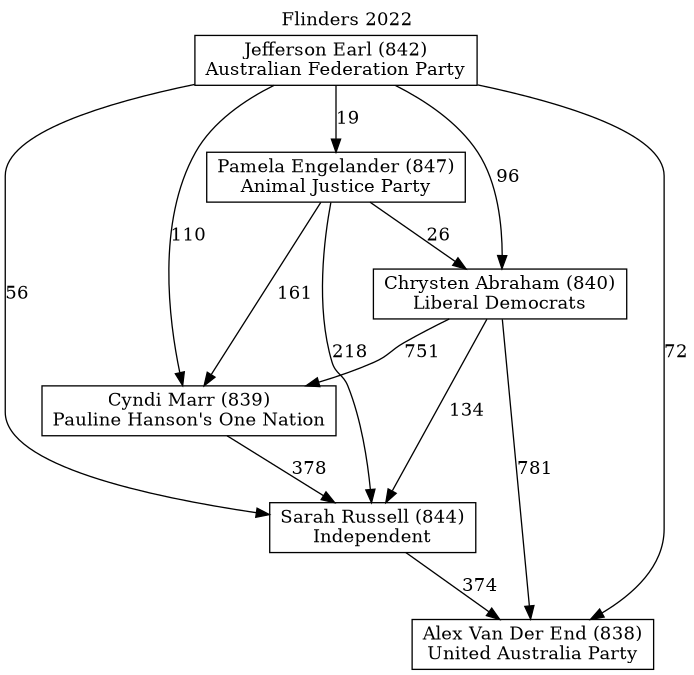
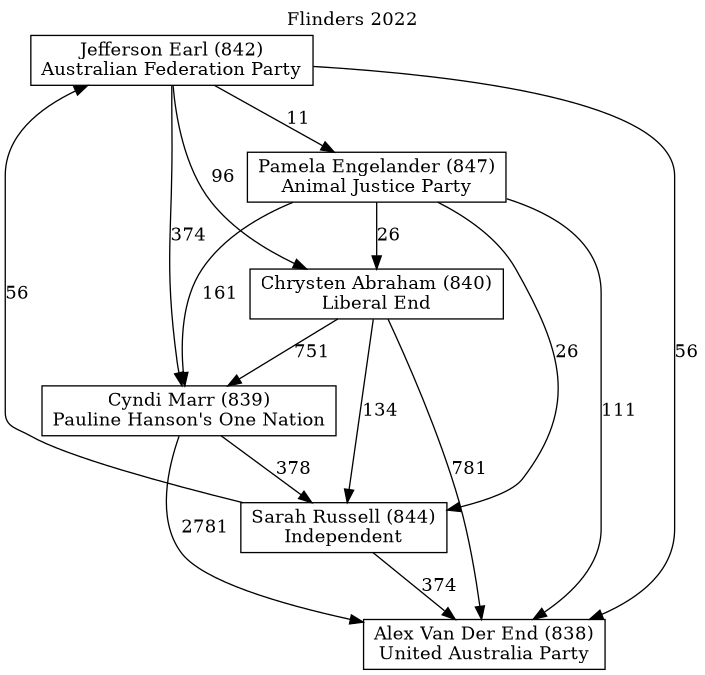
(348, 119) -> (299, 119)
(189, 236) -> (189, 236)
(500, 294) -> (377, 294)
(5, 325) -> (5, 366)
(350, 352) -> (568, 352)
(677, 352) -> (687, 352)
none -> (601, 392)
none -> (206, 572)
